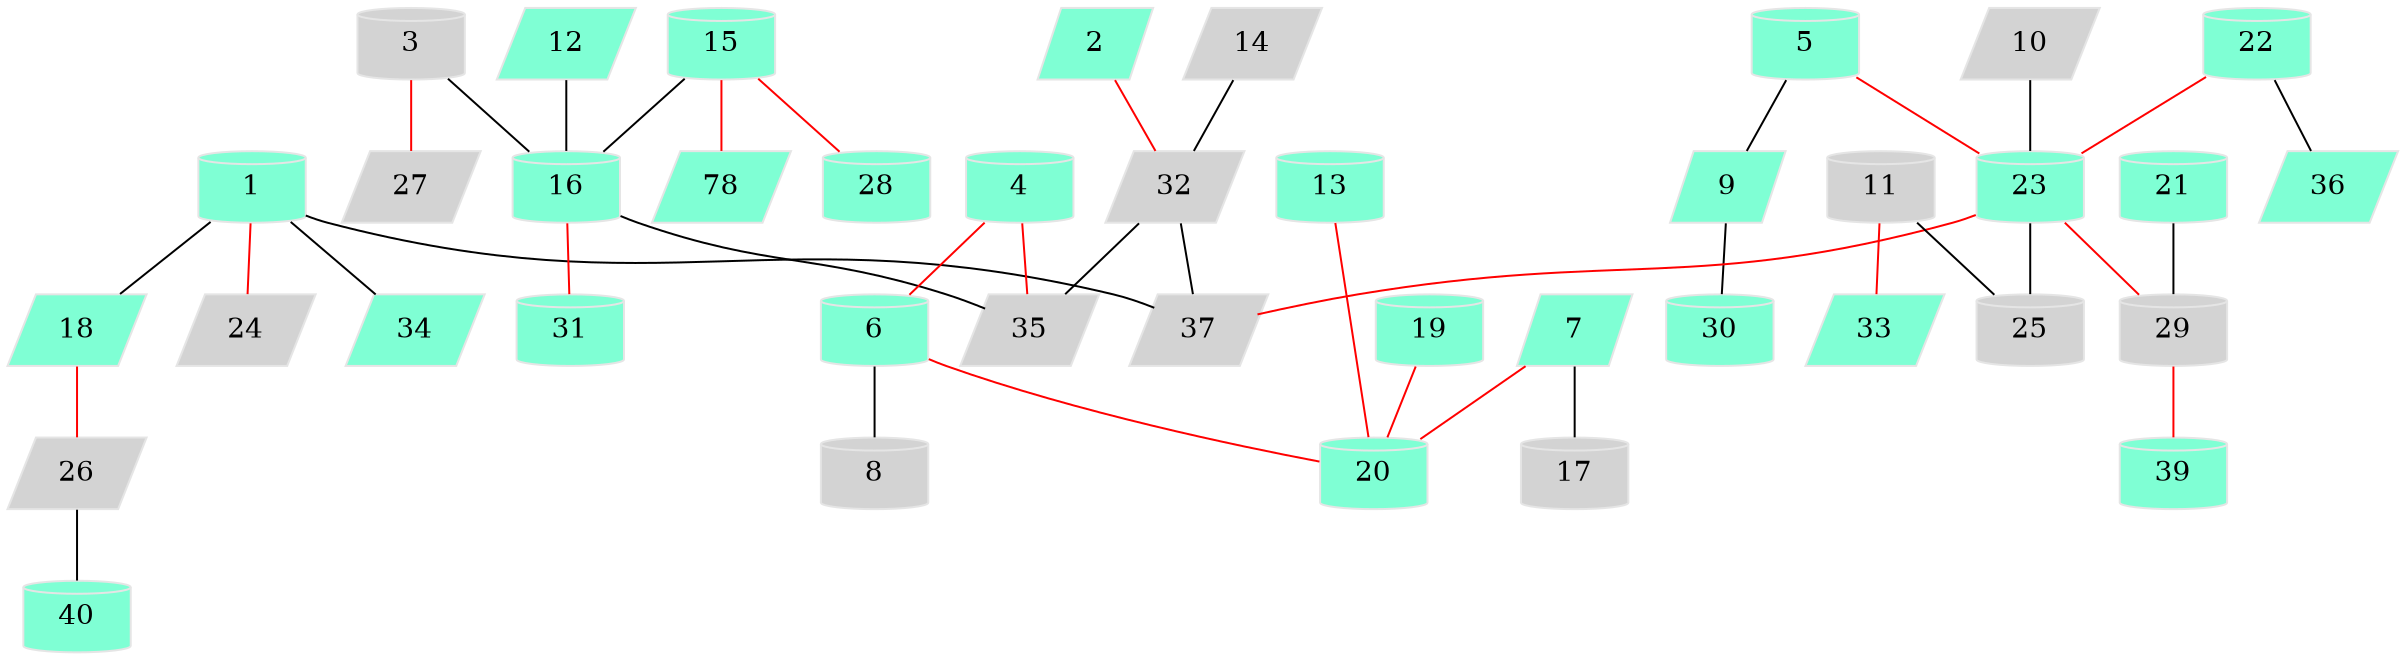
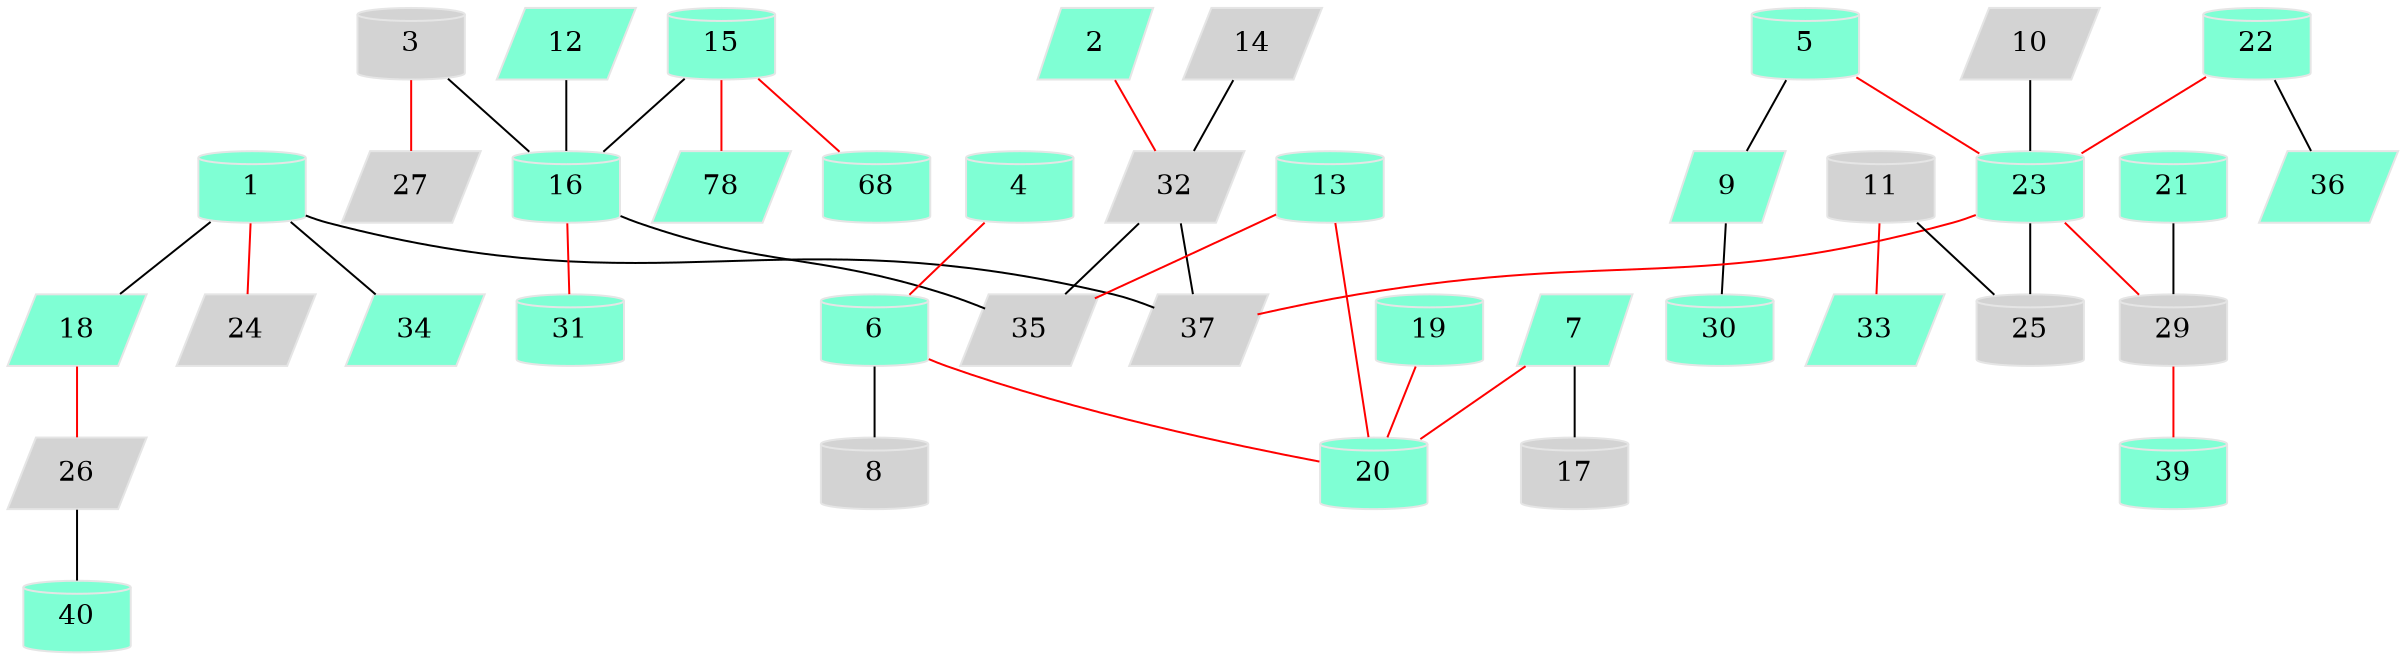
(877, 187) -> (877, 187)
(1025, 259) -> (1199, 250)
